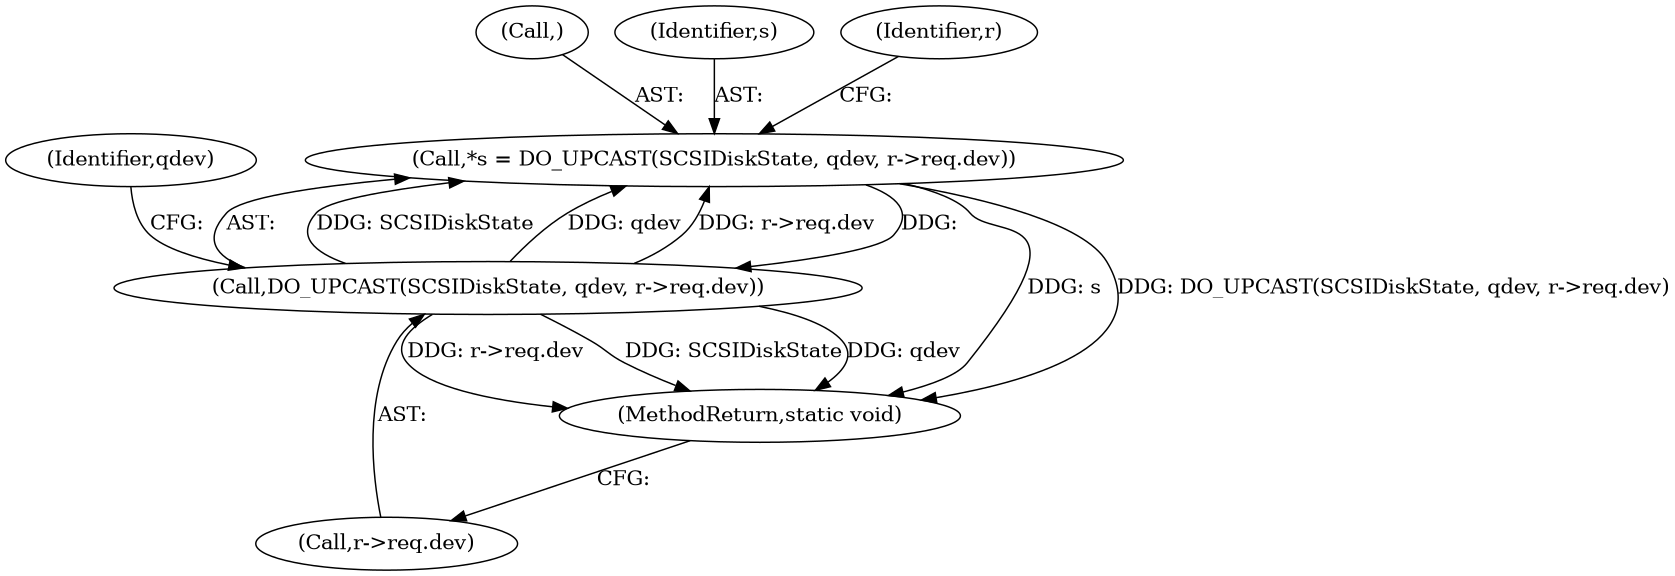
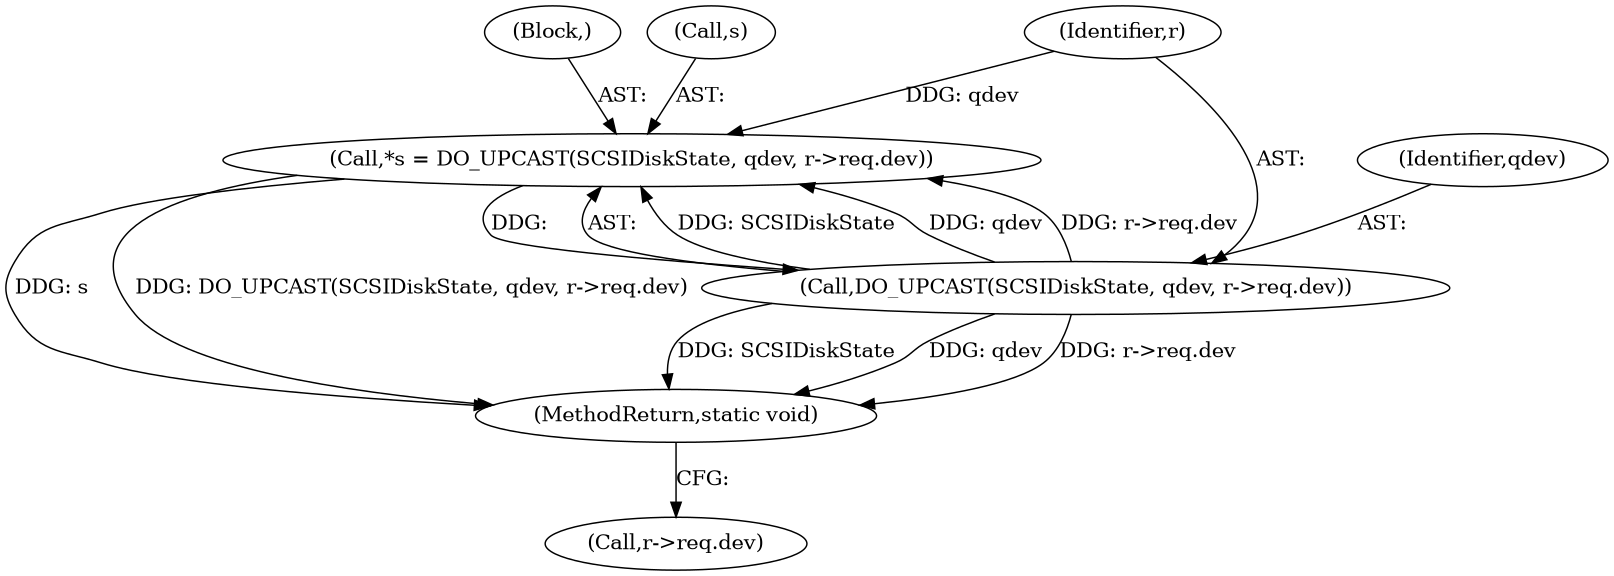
(532, 32) -> (553, 32)
(714, 32) -> (711, 32)
(869, 96) -> (963, 96)
(180, 224) -> (1386, 224)
(374, 416) -> (1241, 146)
